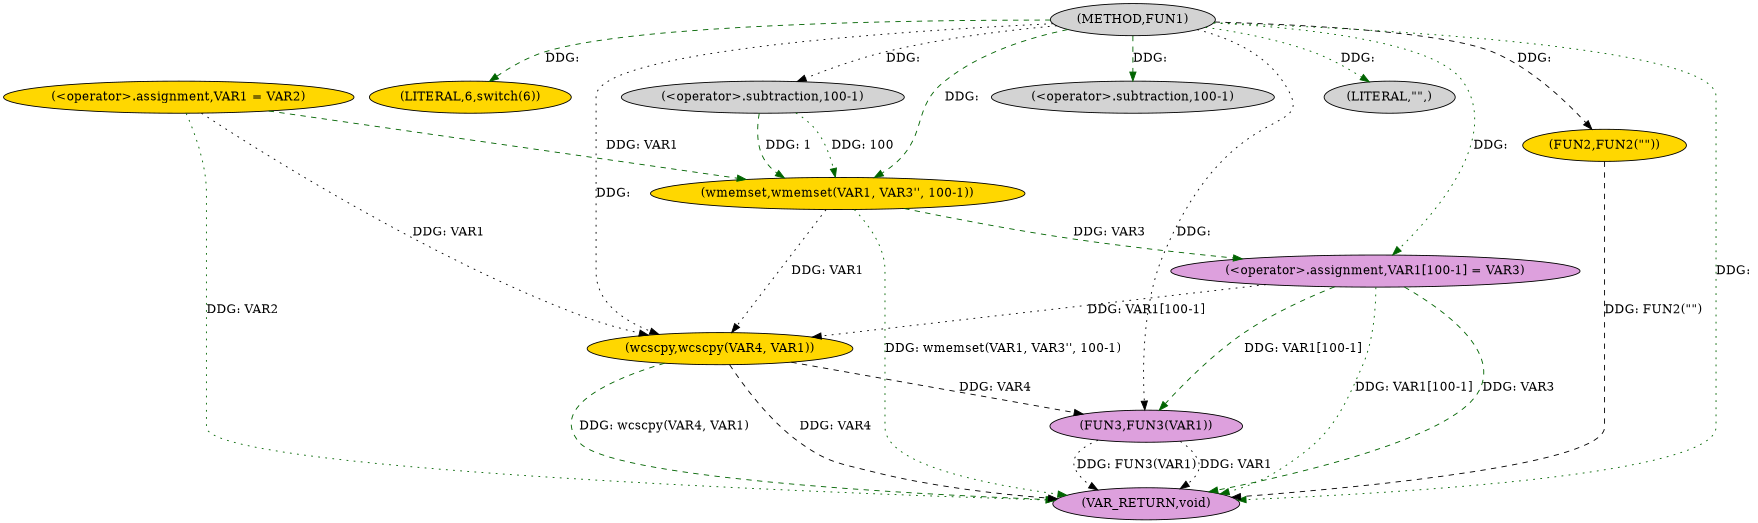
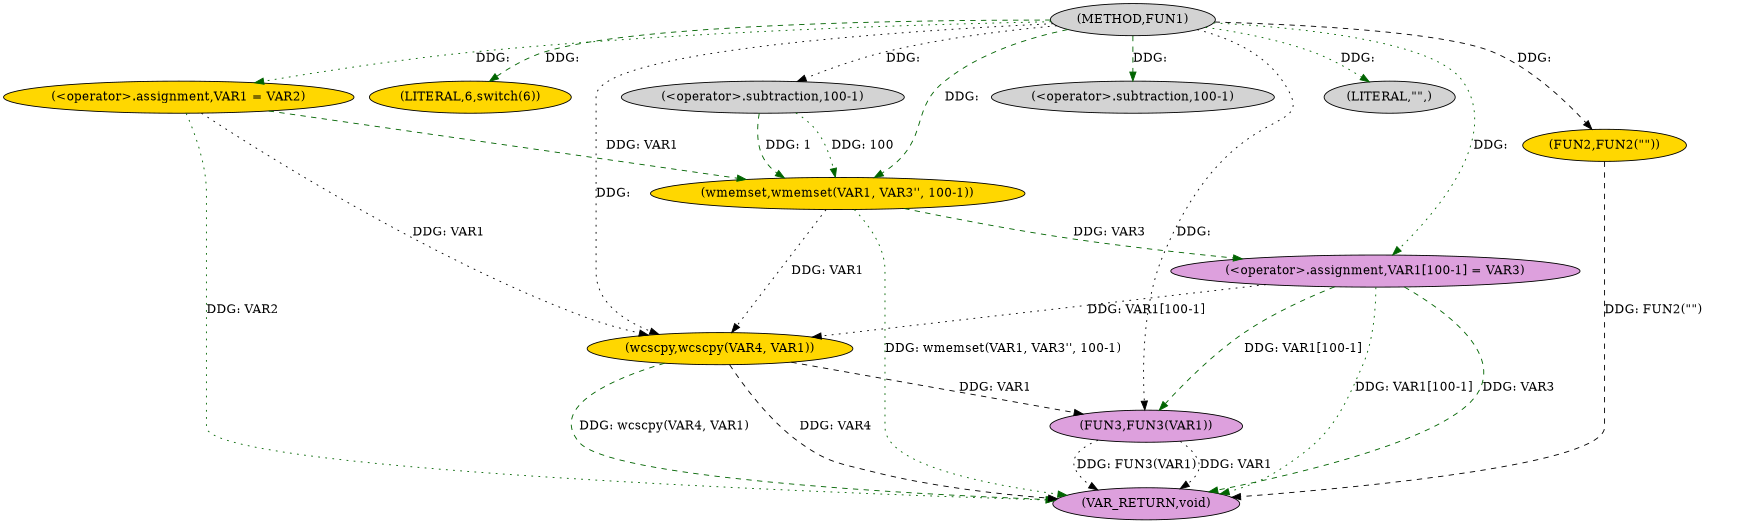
(1716, 245) -> (538, 46)
(996, 387) -> (996, 387)
